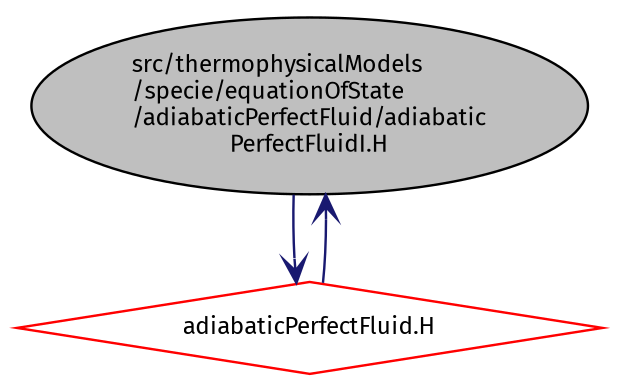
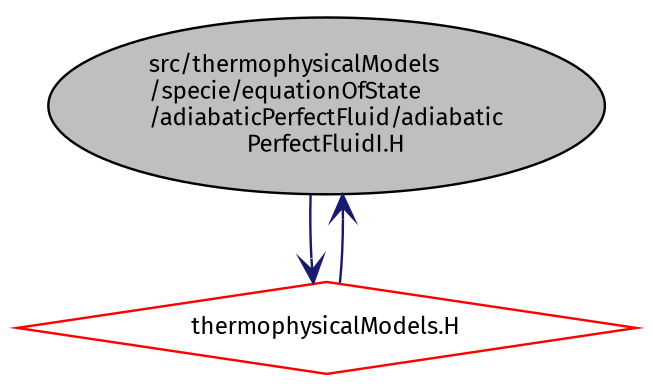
(310, 328) -> (327, 328)
